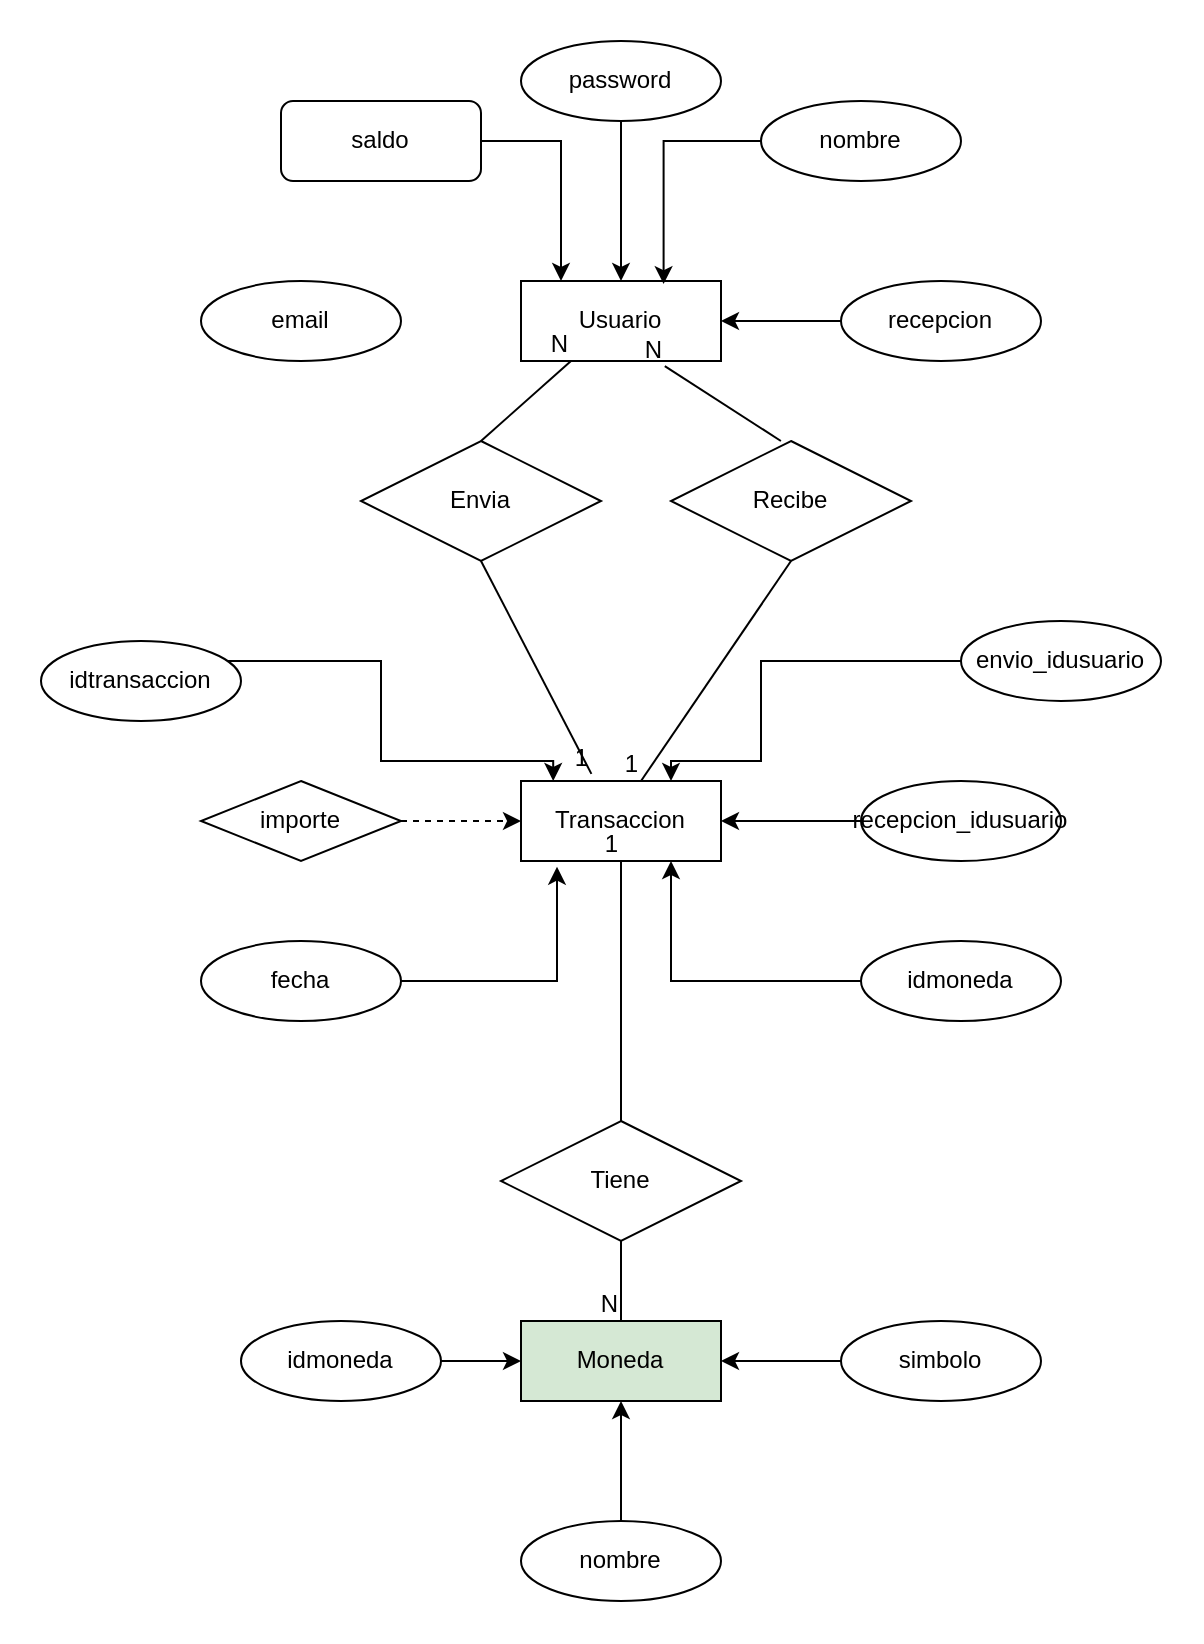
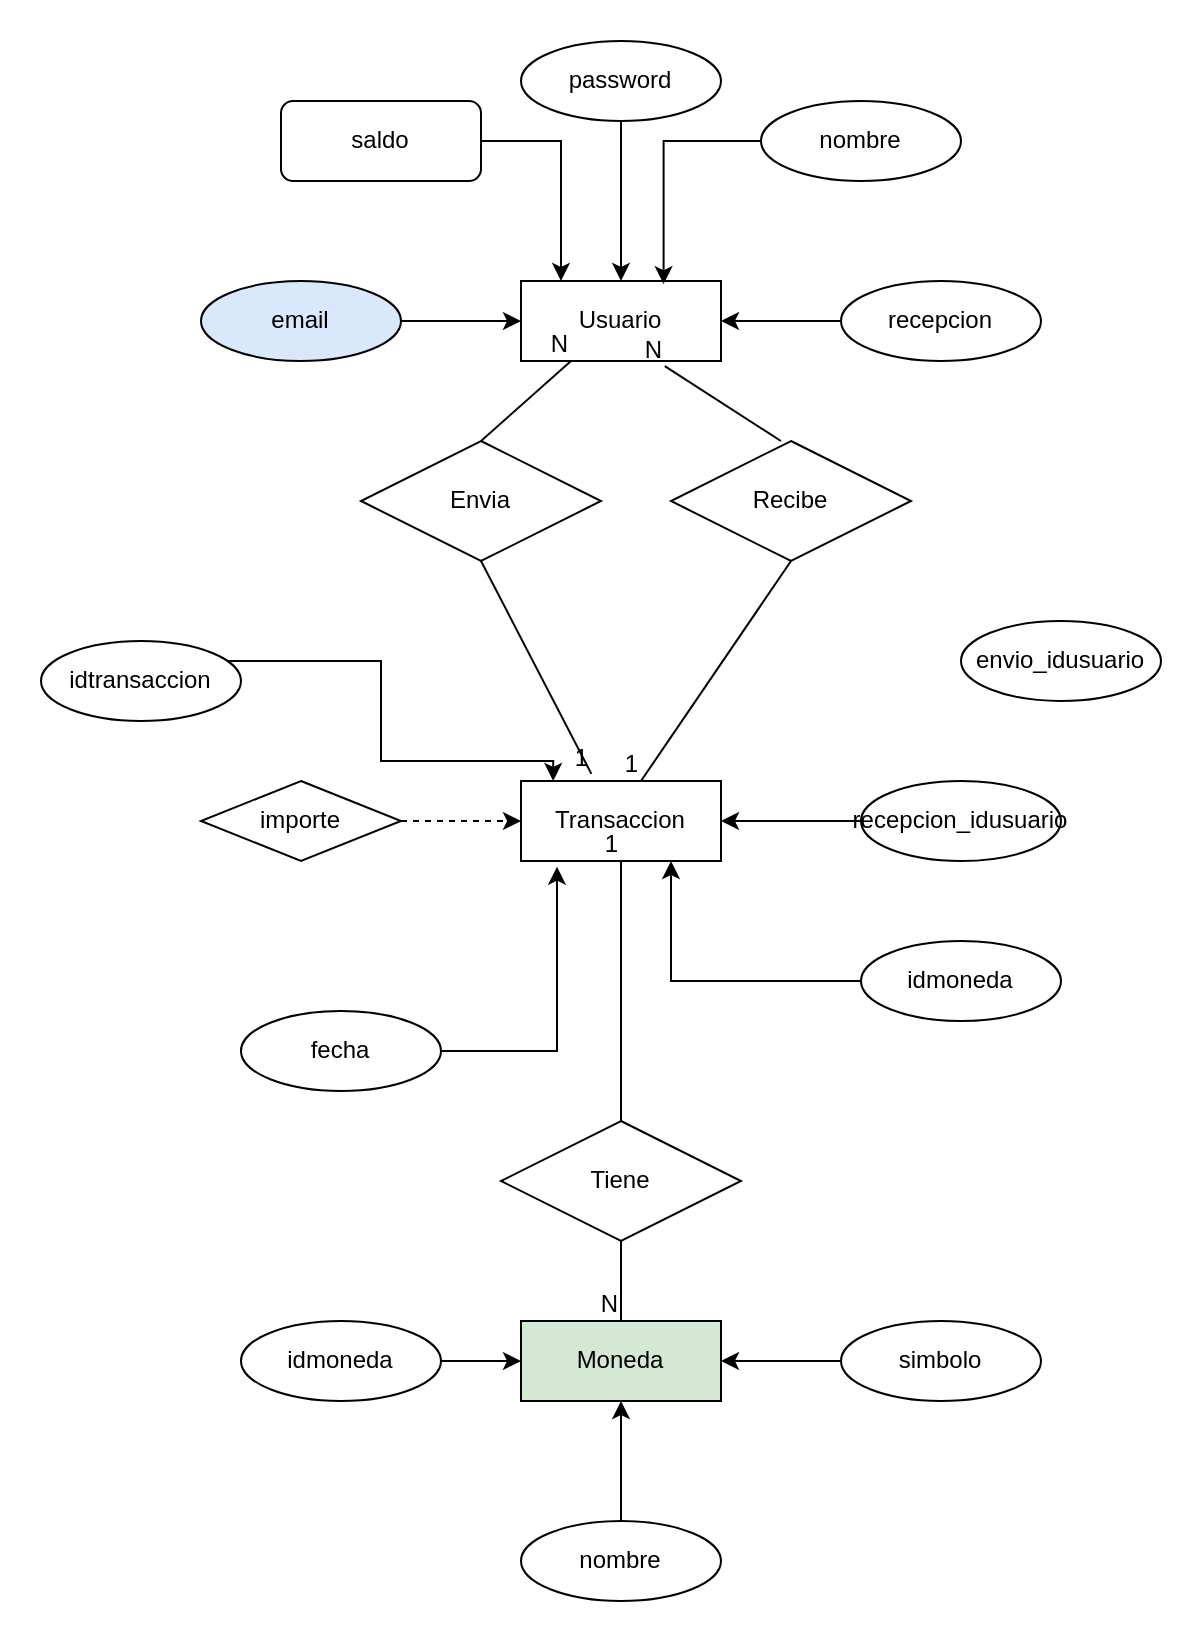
(301, 321) -> (301, 321)
none -> (454, 321)
(763, 661) -> none
(301, 981) -> (341, 1051)
